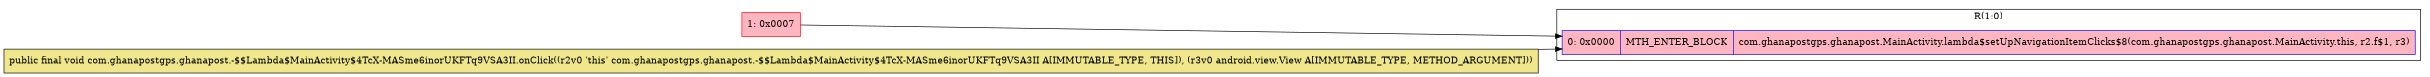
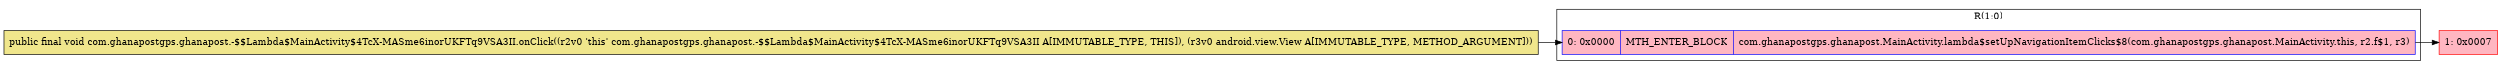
(1178, 31) -> (2425, 42)
